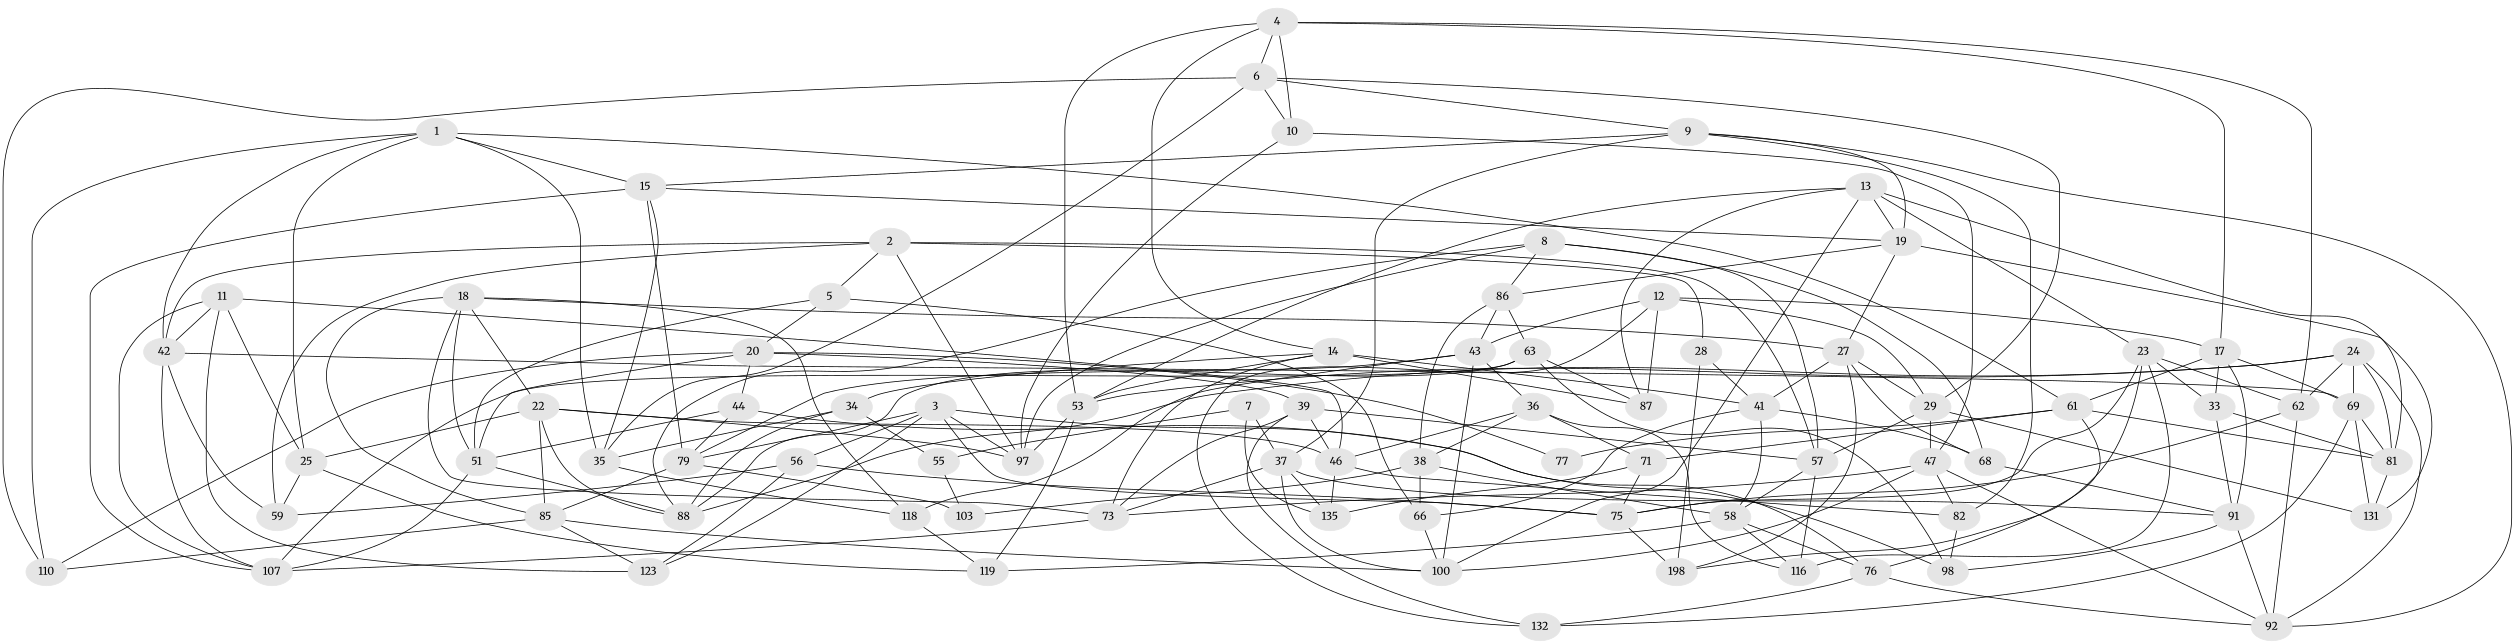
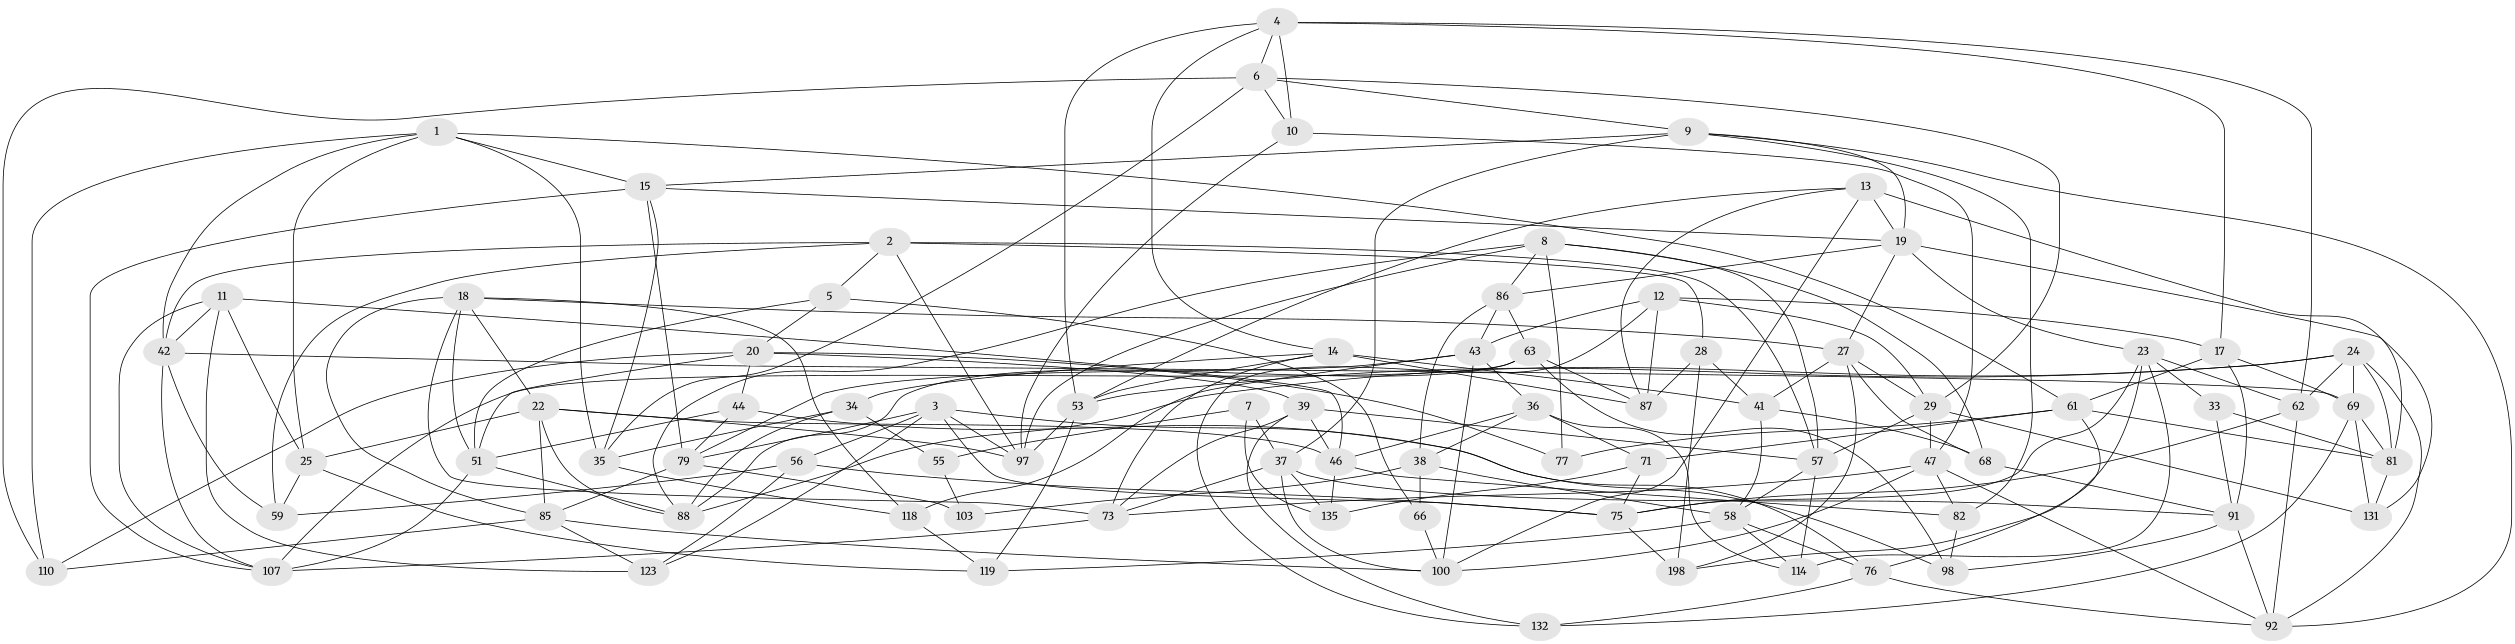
(2005, 269) -> (2021, 323)
none -> (1559, 352)
(2218, 373) -> none
none -> (1674, 379)
(1601, 467) -> none
(1799, 572) -> (1799, 572)
